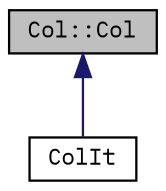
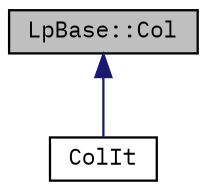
(83, 32) -> (103, 32)
